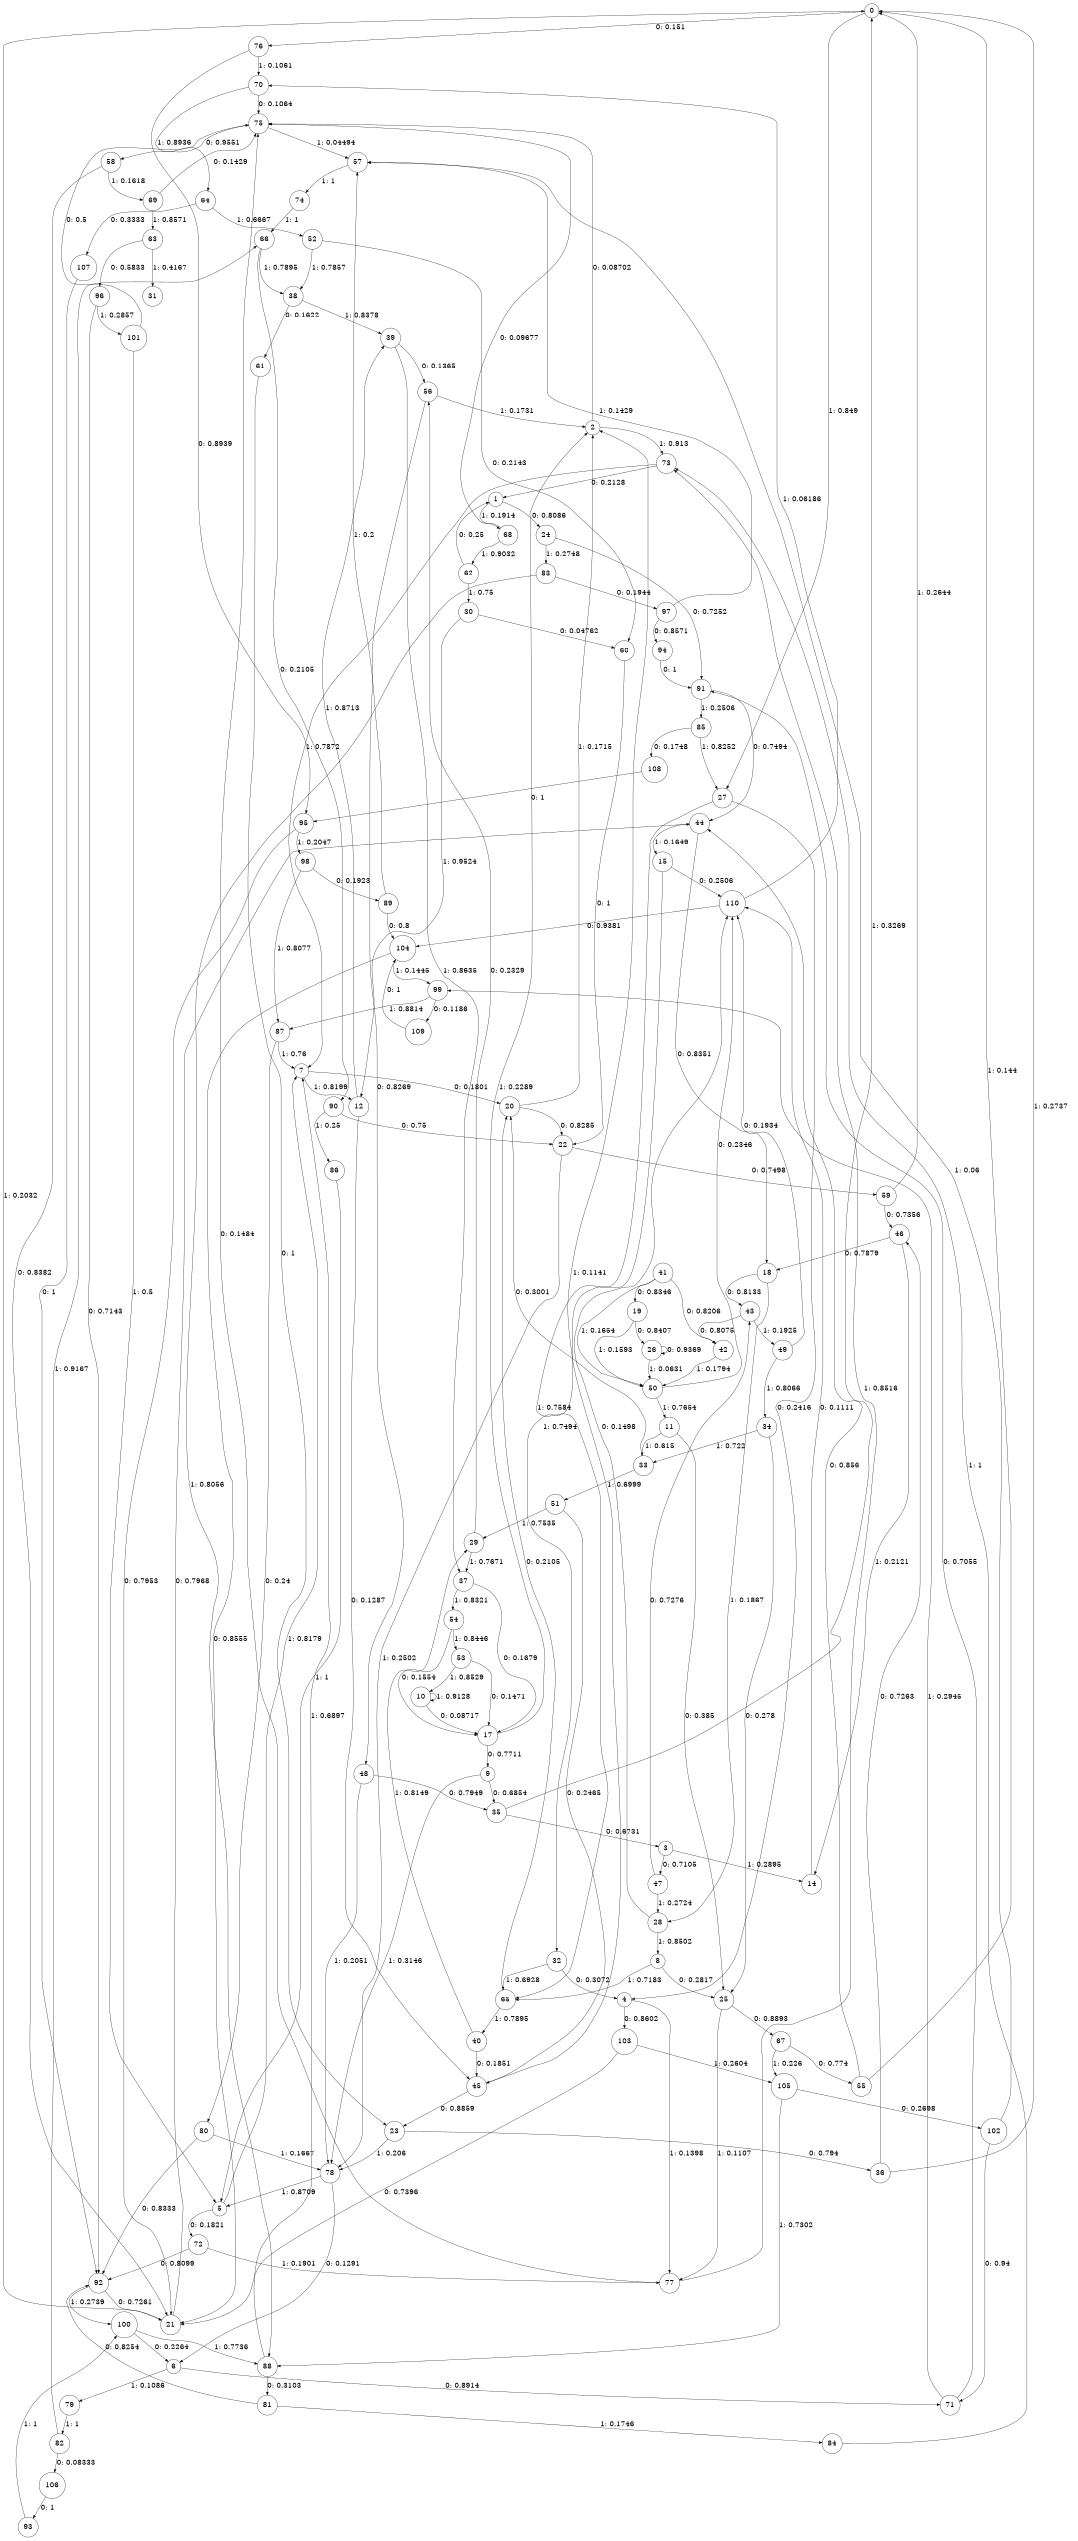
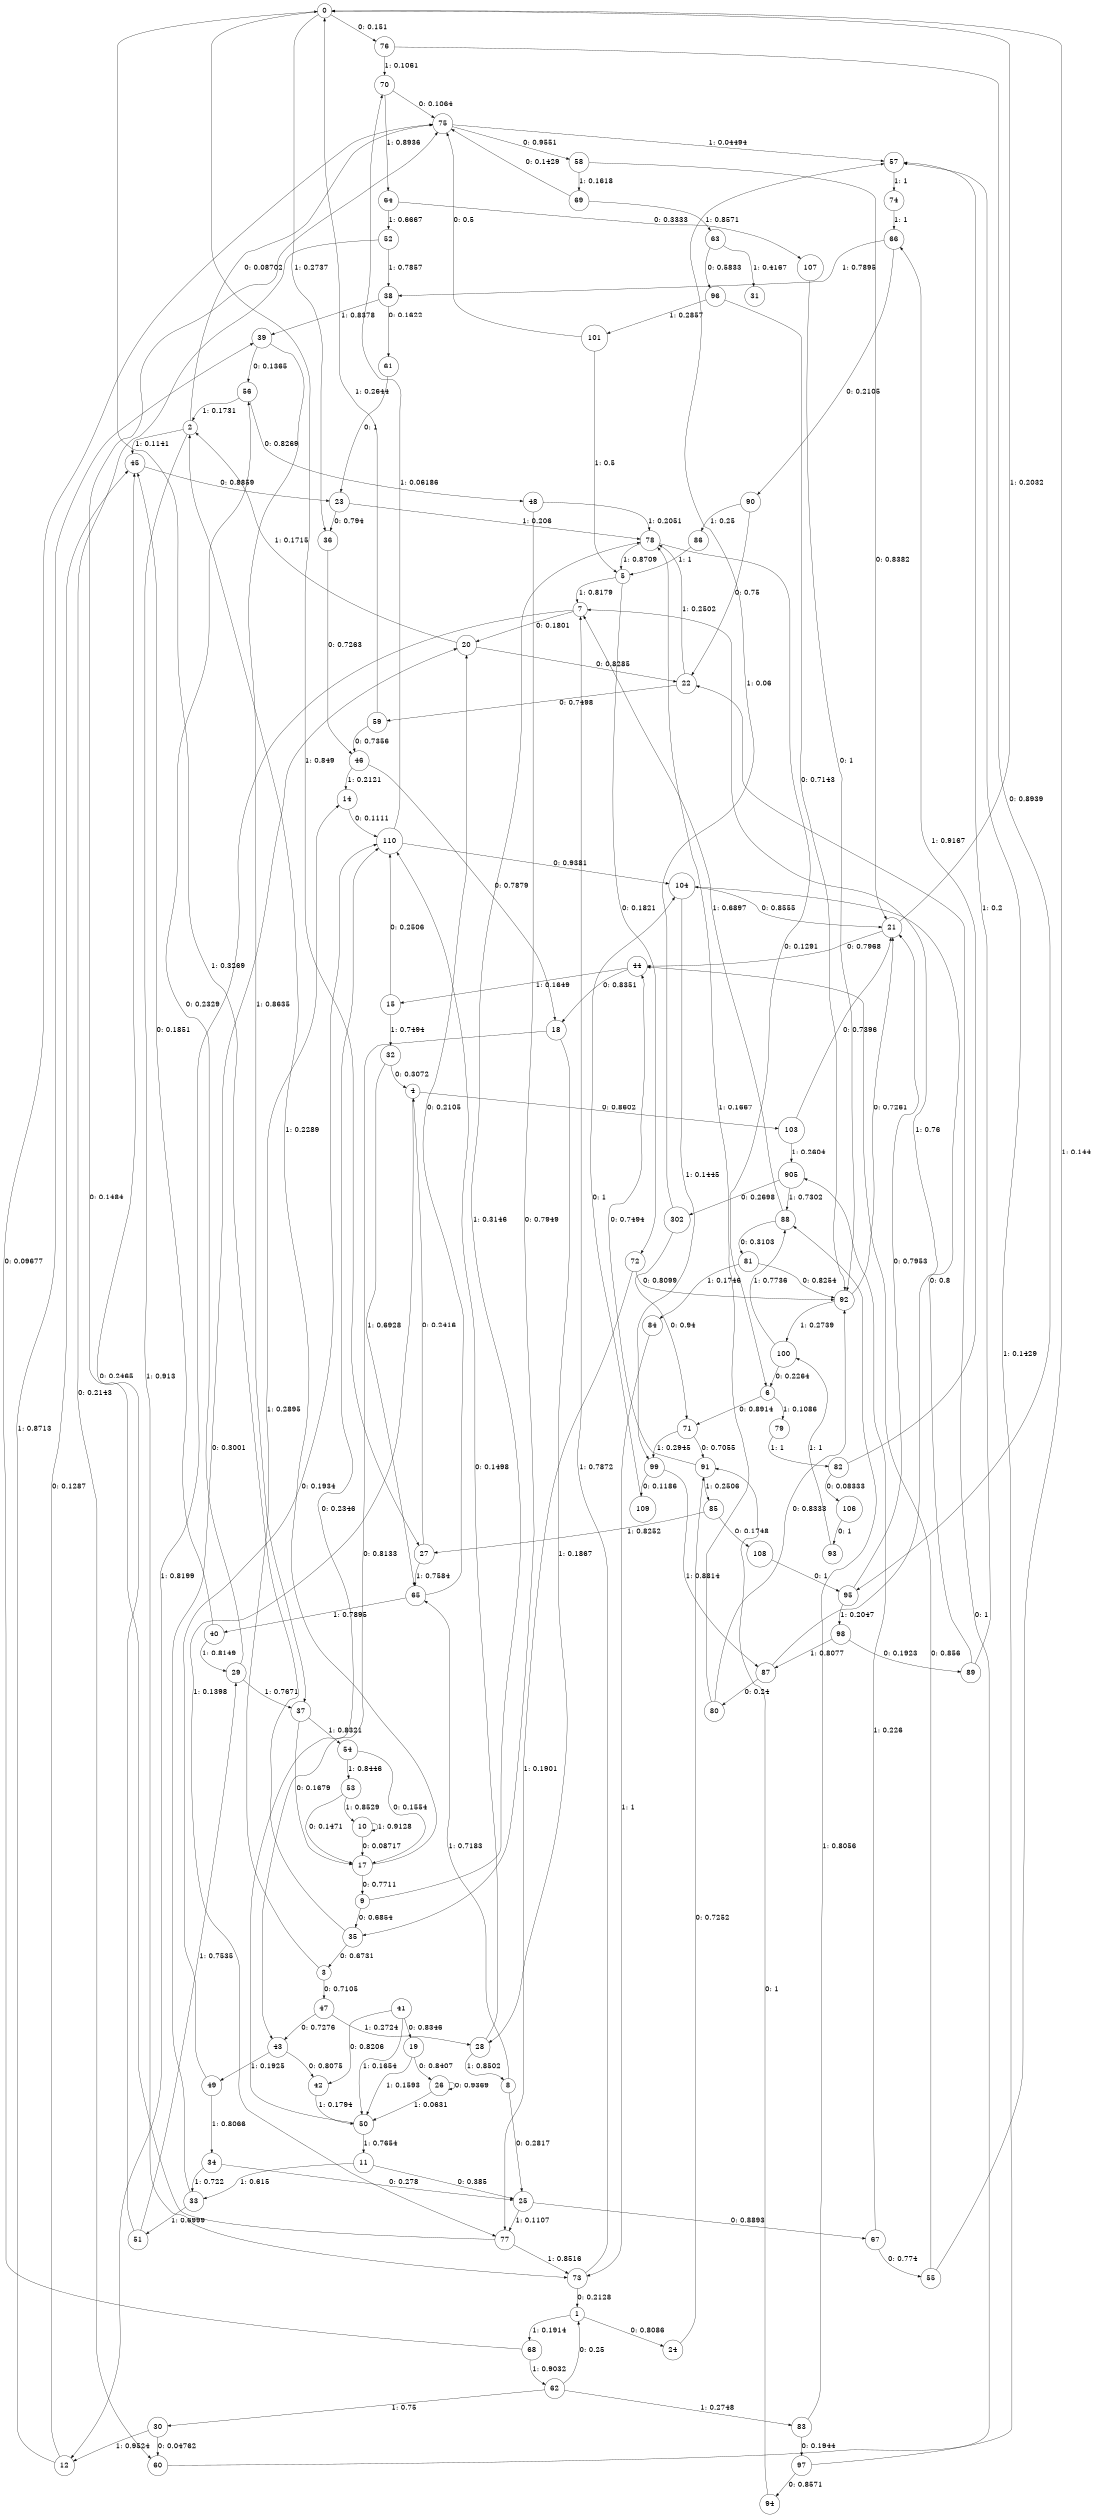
(546, 553) -> (677, 2408)
(1034, 1080) -> (292, 270)
(570, 1278) -> (154, 436)
(784, 2086) -> (791, 1175)
(994, 2131) -> (677, 1220)
